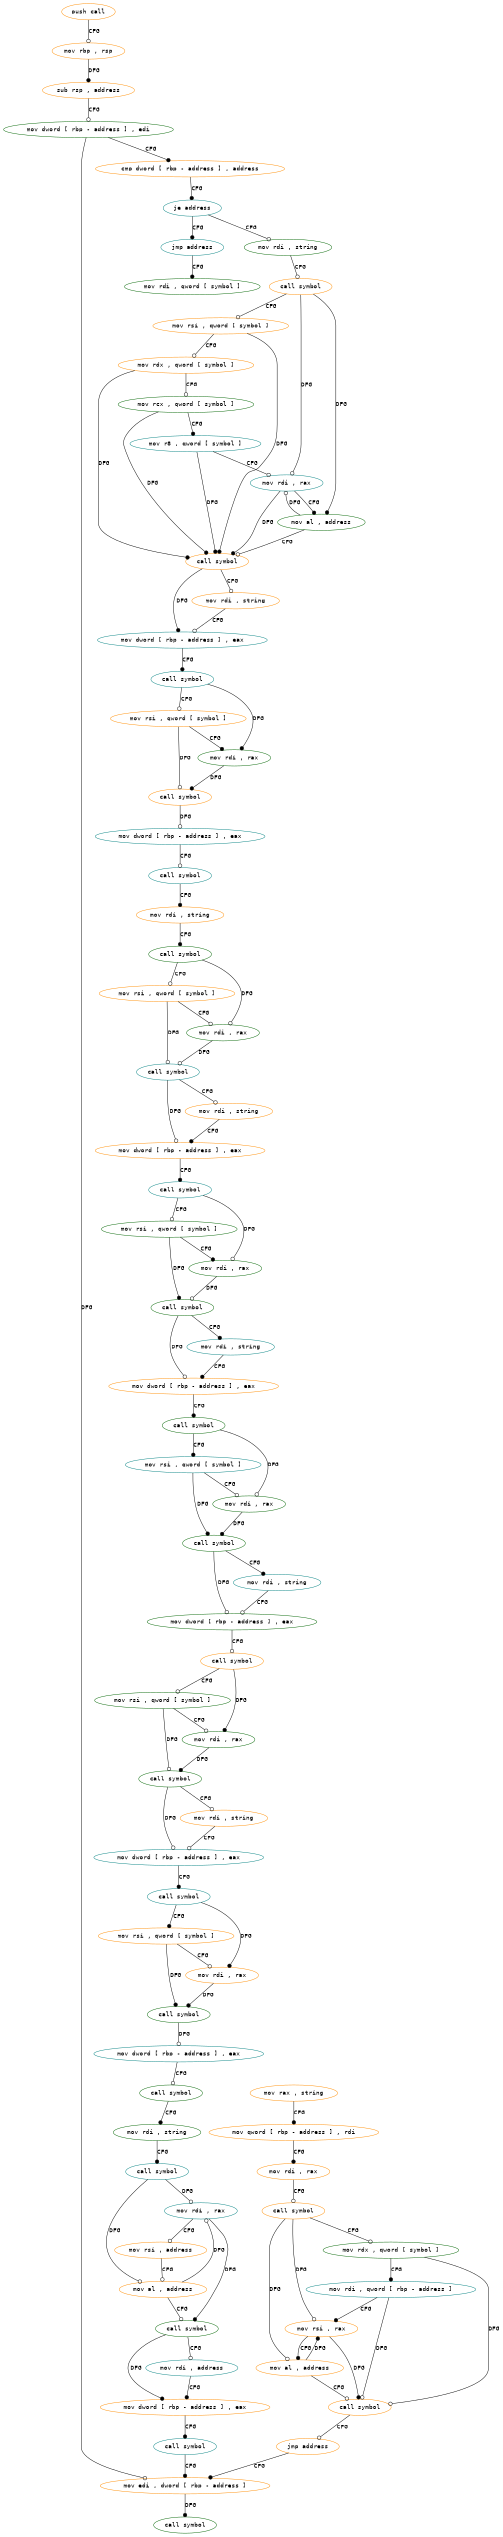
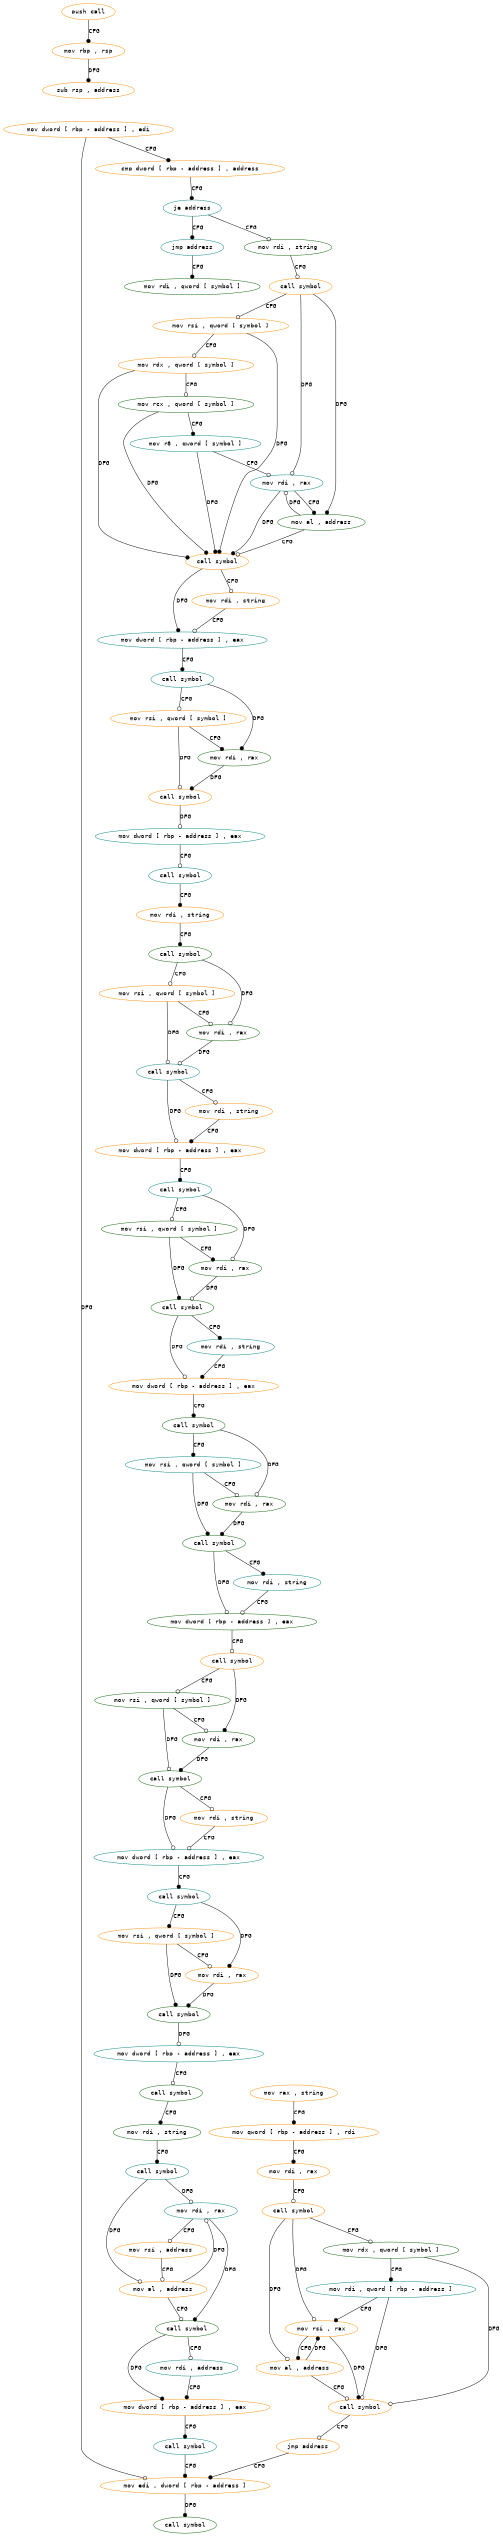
(88, 30) -> (88, 30)
(88, 108) -> none
(88, 130) -> (88, 130)
